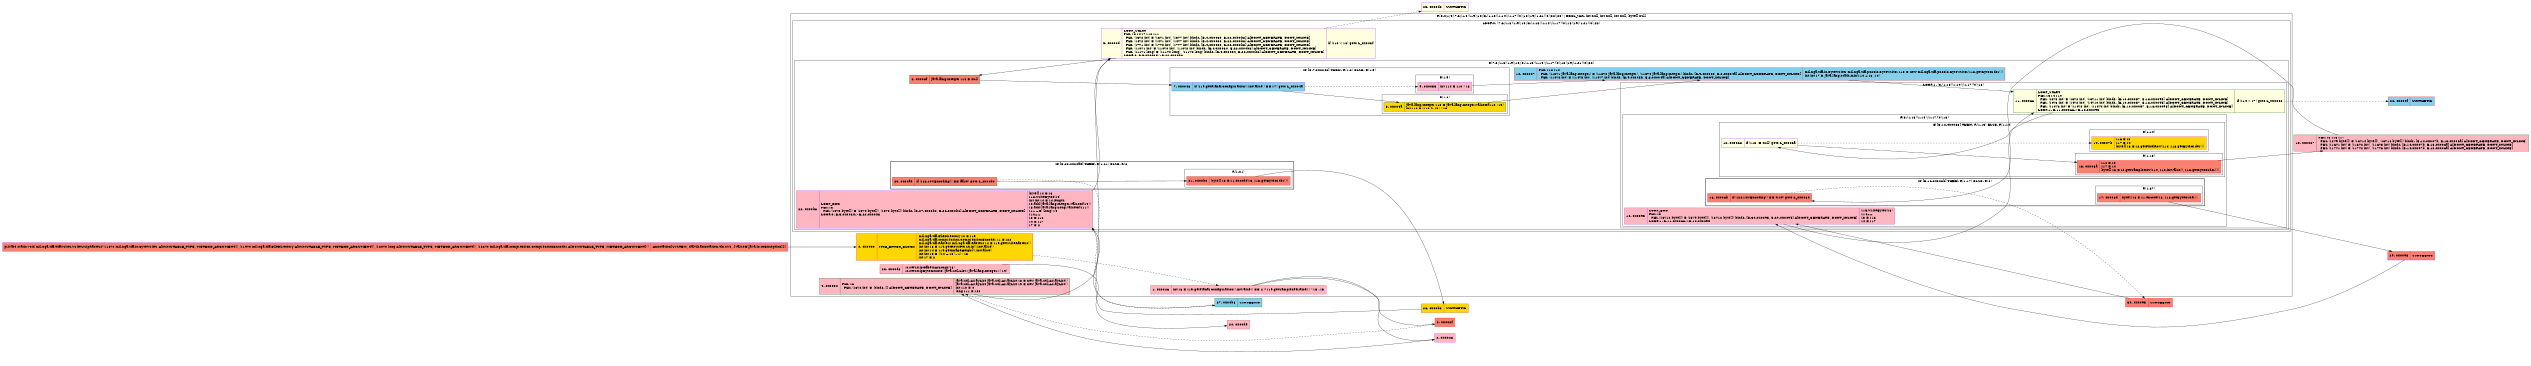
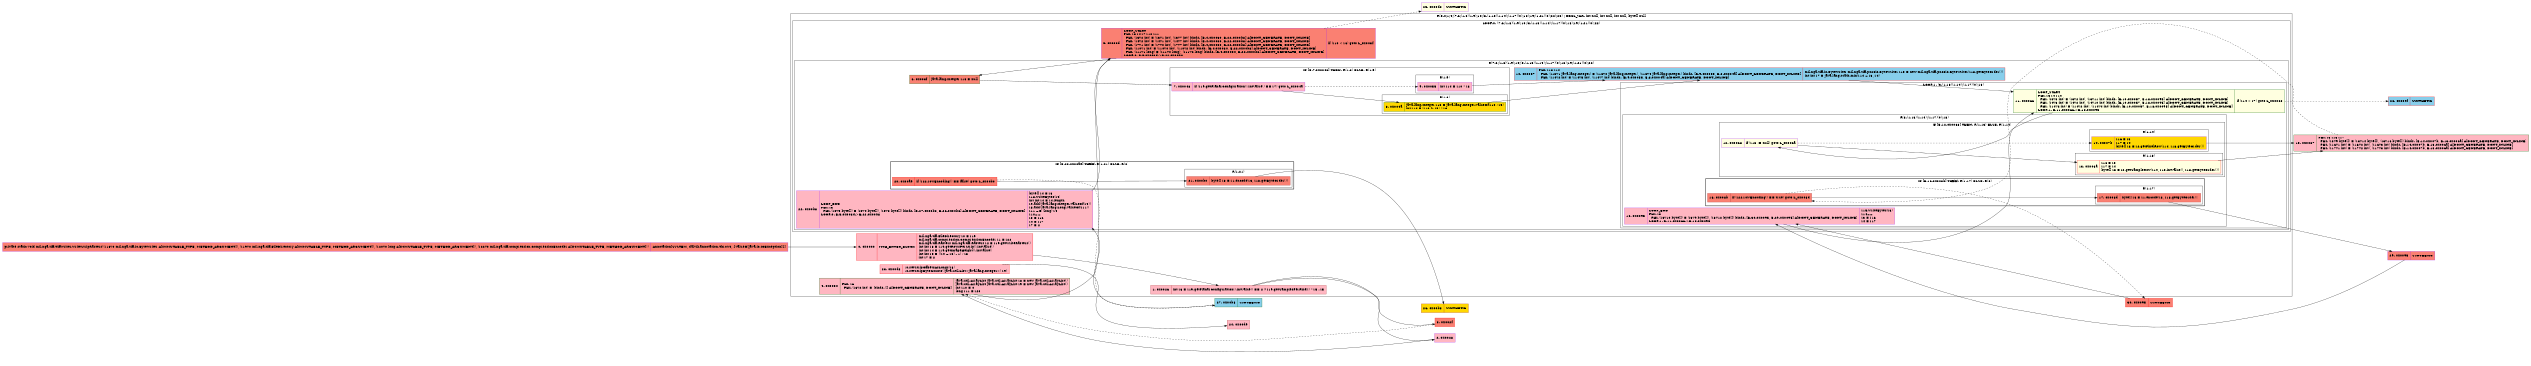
(1238, 43) -> (1238, 43)
(2052, 56) -> (2052, 56)
(1238, 87) -> (1238, 87)
none -> (2249, 143)
(2149, 167) -> (2149, 167)
(2149, 189) -> (2149, 189)
none -> (1960, 198)
(945, 247) -> (945, 247)
(1125, 268) -> (1125, 268)
(1238, 290) -> (1238, 290)
(1221, 314) -> none
